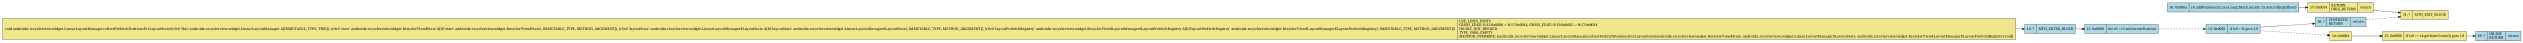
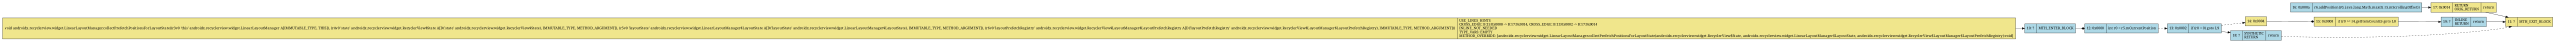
none -> (2495, 22)
(2293, 33) -> (2232, 24)
